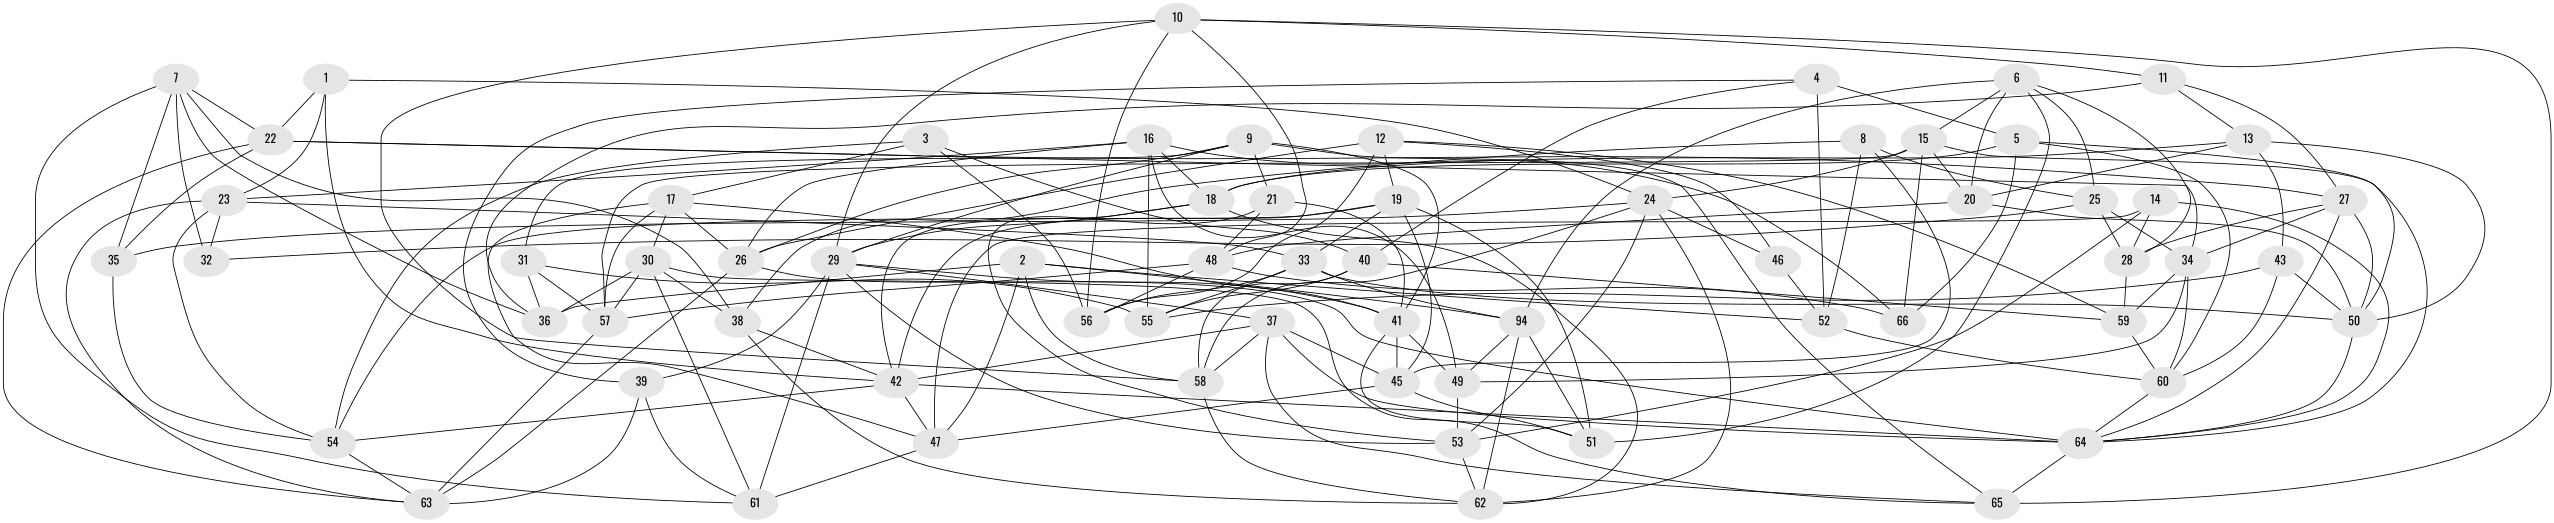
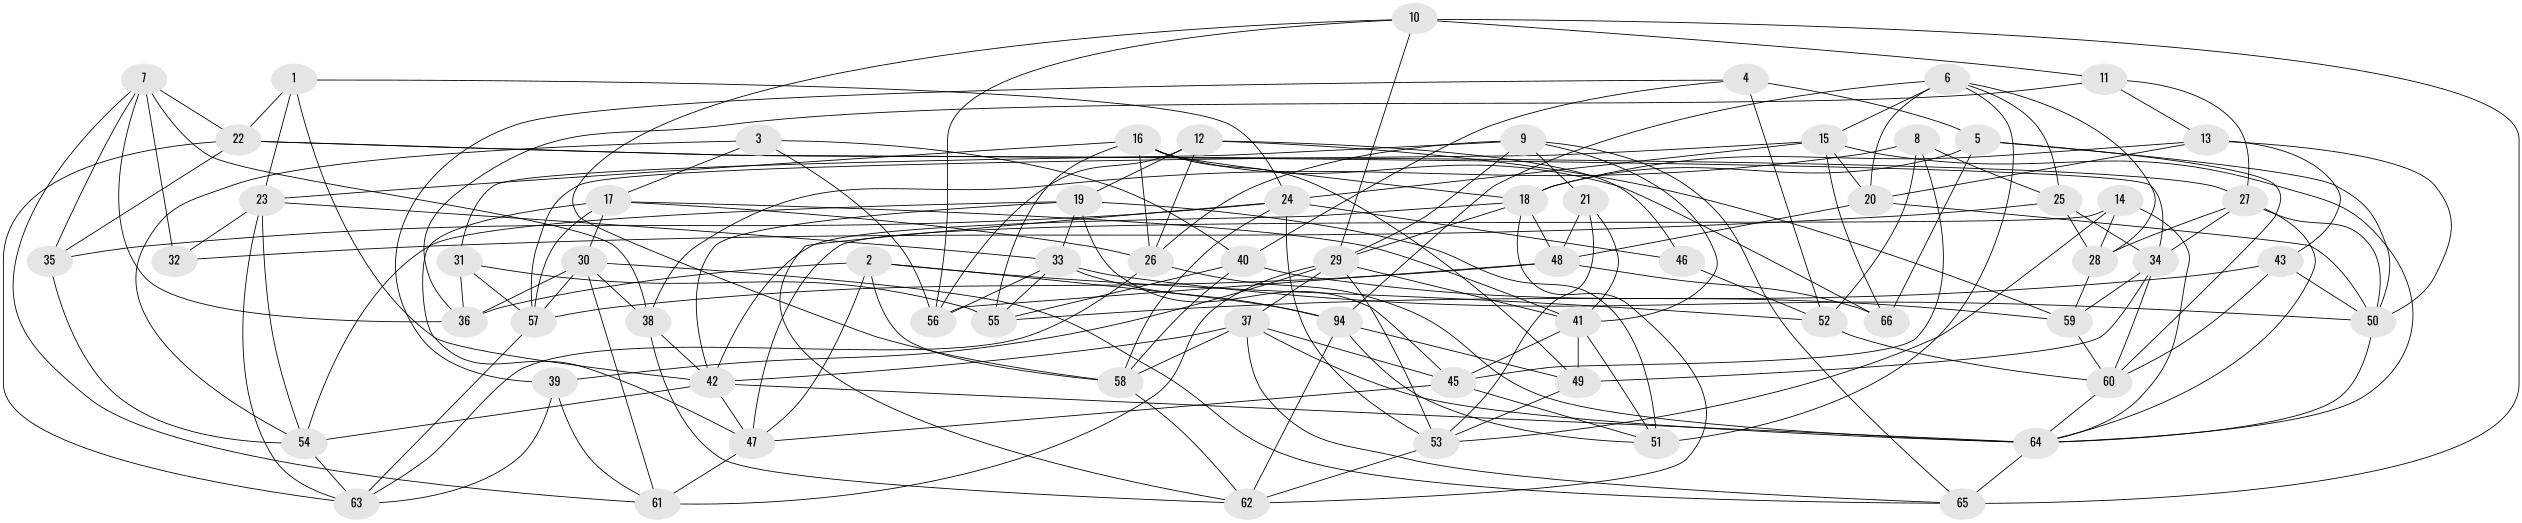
(1285, 134) -> (1541, 231)
